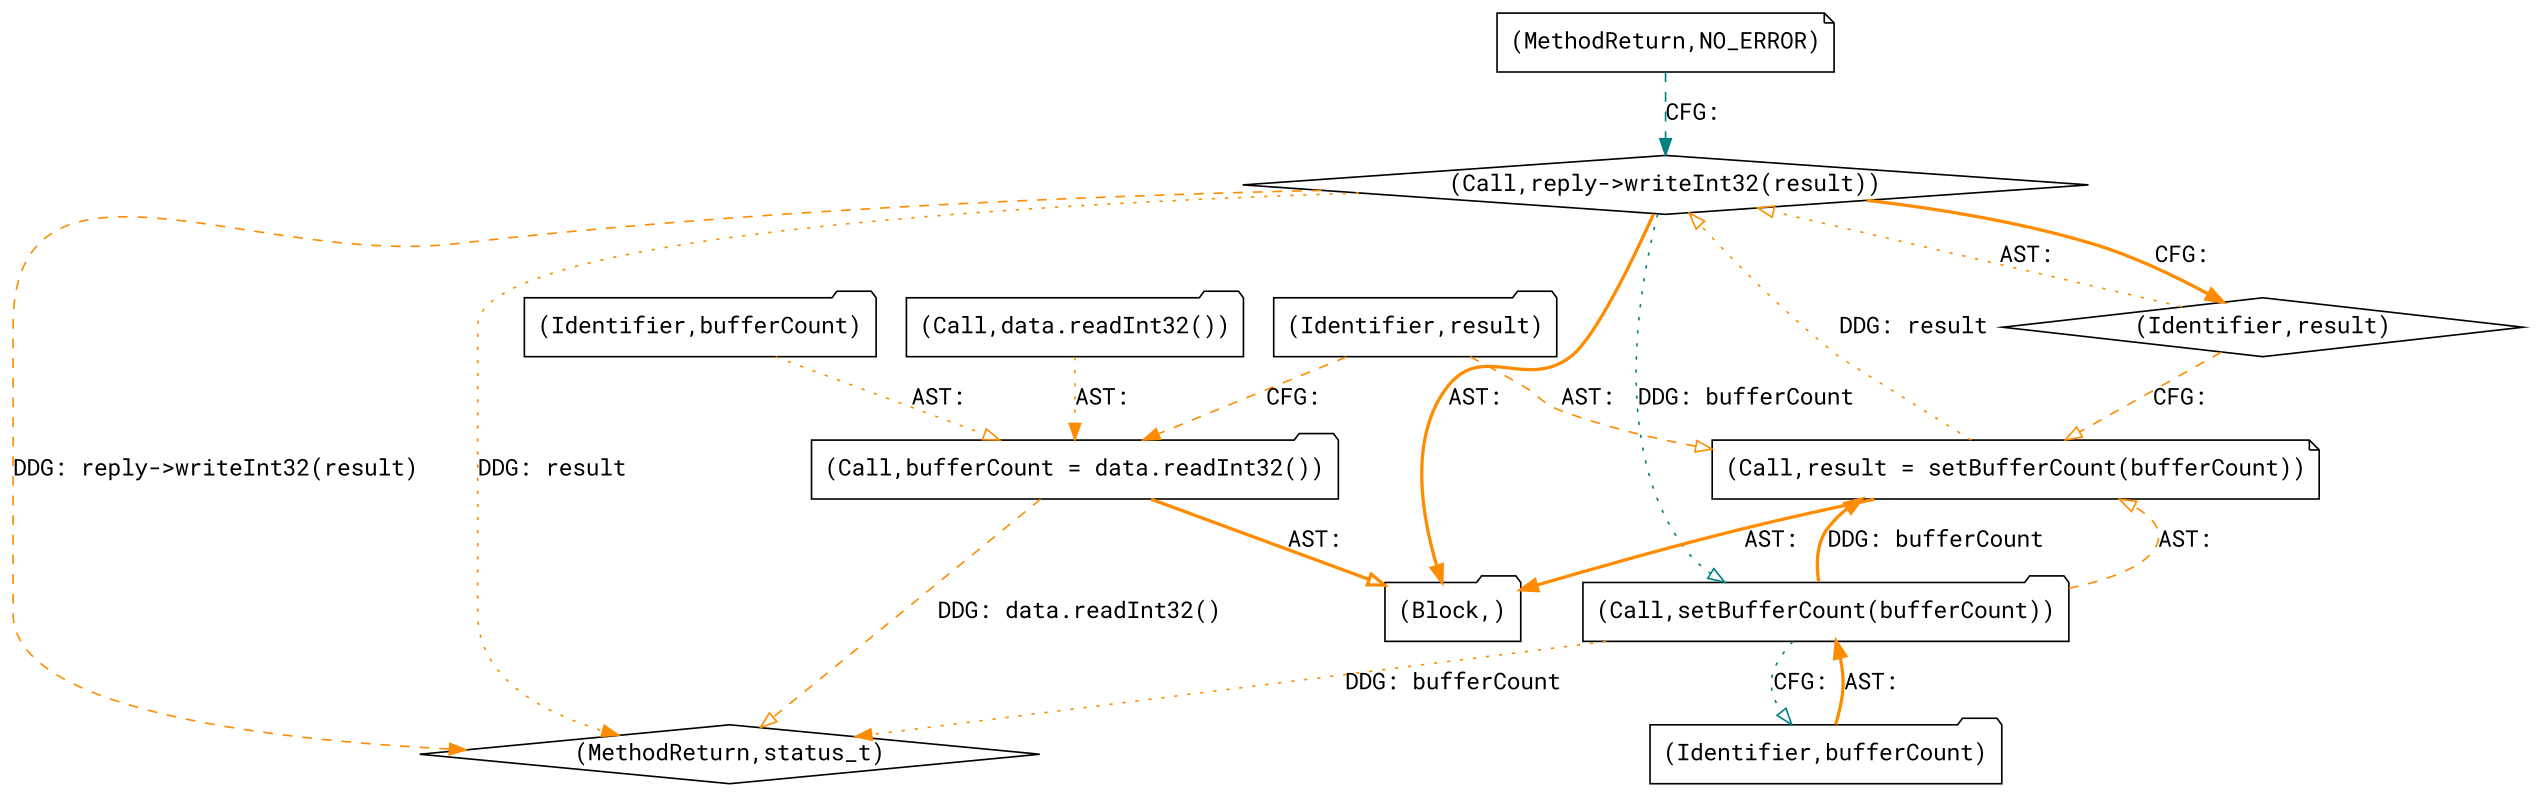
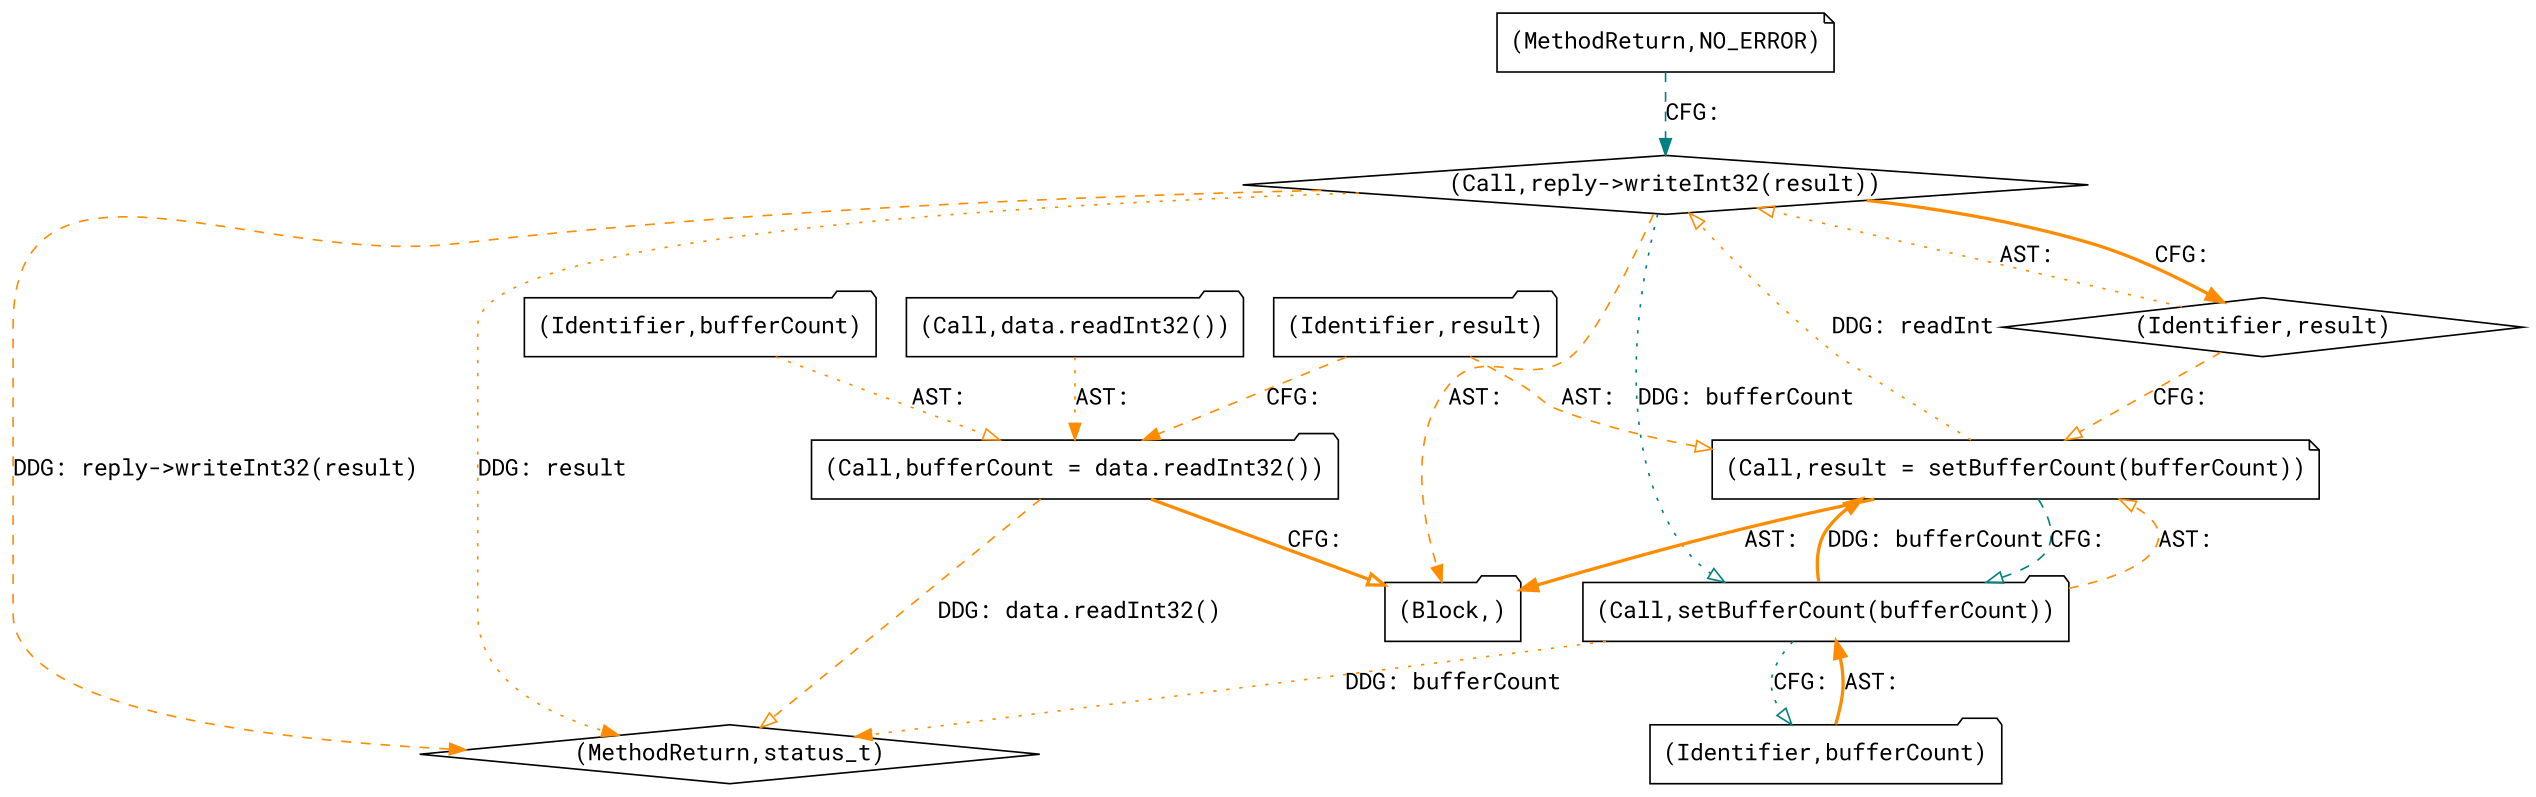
(1913, 327) -> (1913, 327)
(1521, 369) -> (1521, 369)
(1322, 541) -> (1322, 541)
none -> (2047, 550)
